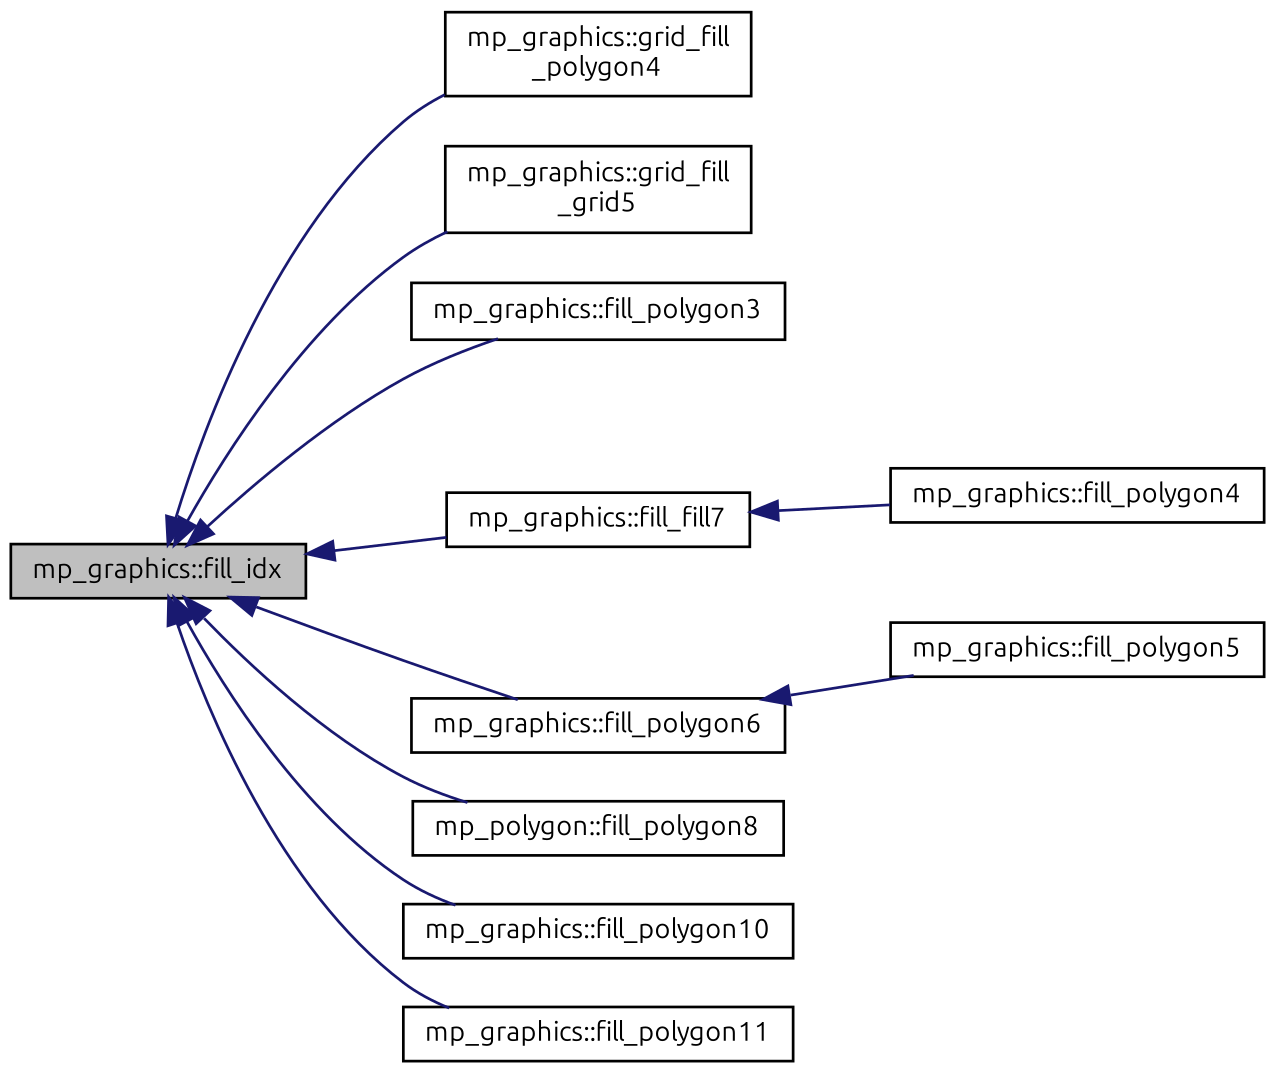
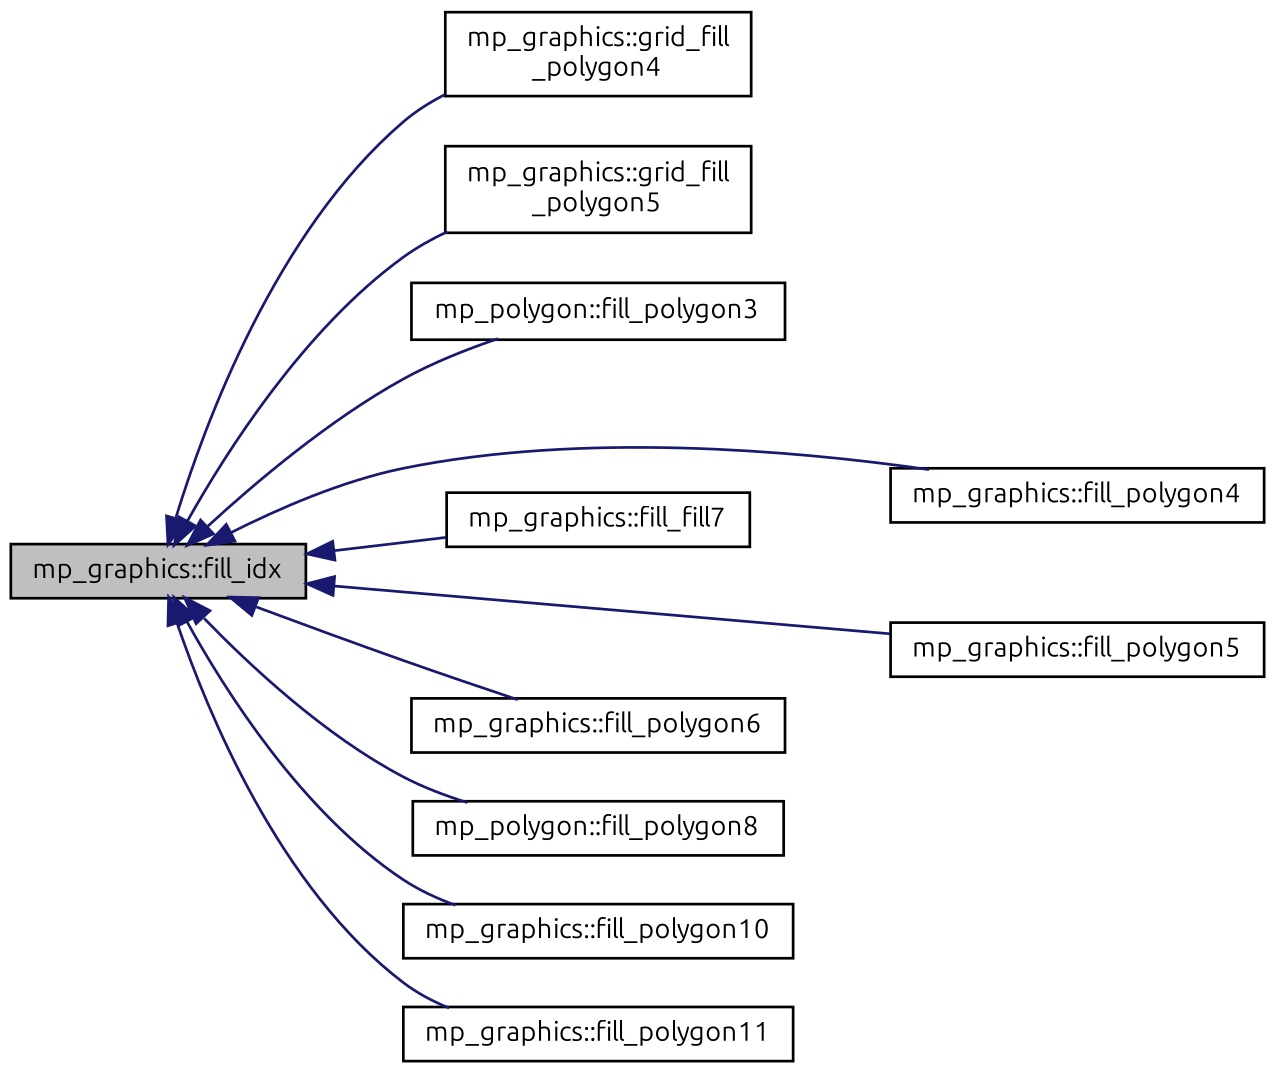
(598, 189) -> (598, 189)
(598, 311) -> (598, 311)
(834, 508) -> (574, 449)
(852, 685) -> (612, 610)
